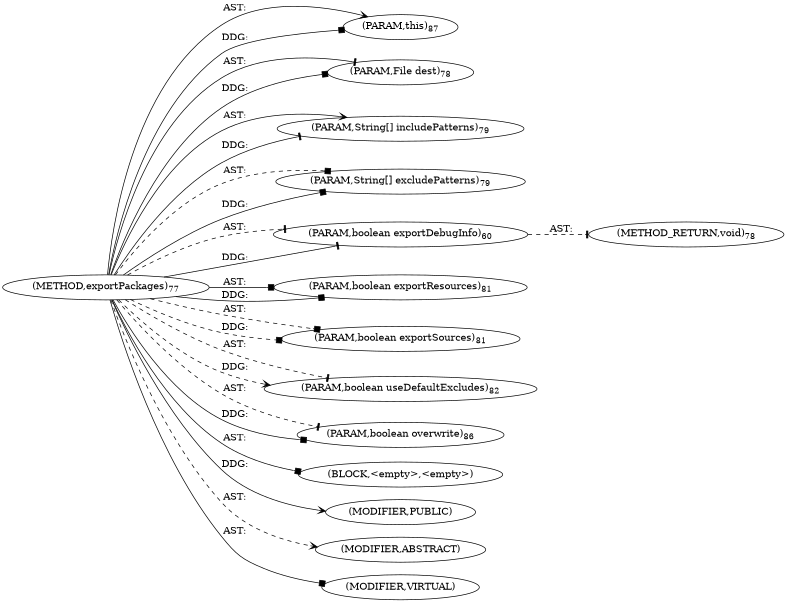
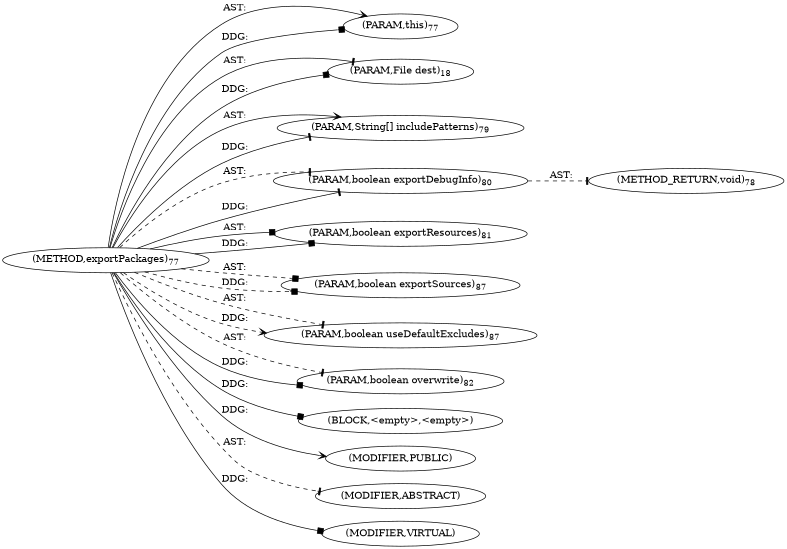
(434, 26) -> (434, 25)
(446, 71) -> (446, 71)
(401, 182) -> none
(487, 233) -> (487, 180)
(481, 338) -> (481, 284)
(495, 388) -> (495, 334)
(469, 434) -> (469, 380)
(236, 438) -> (236, 384)
(182, 450) -> (190, 409)
(236, 531) -> (236, 479)
